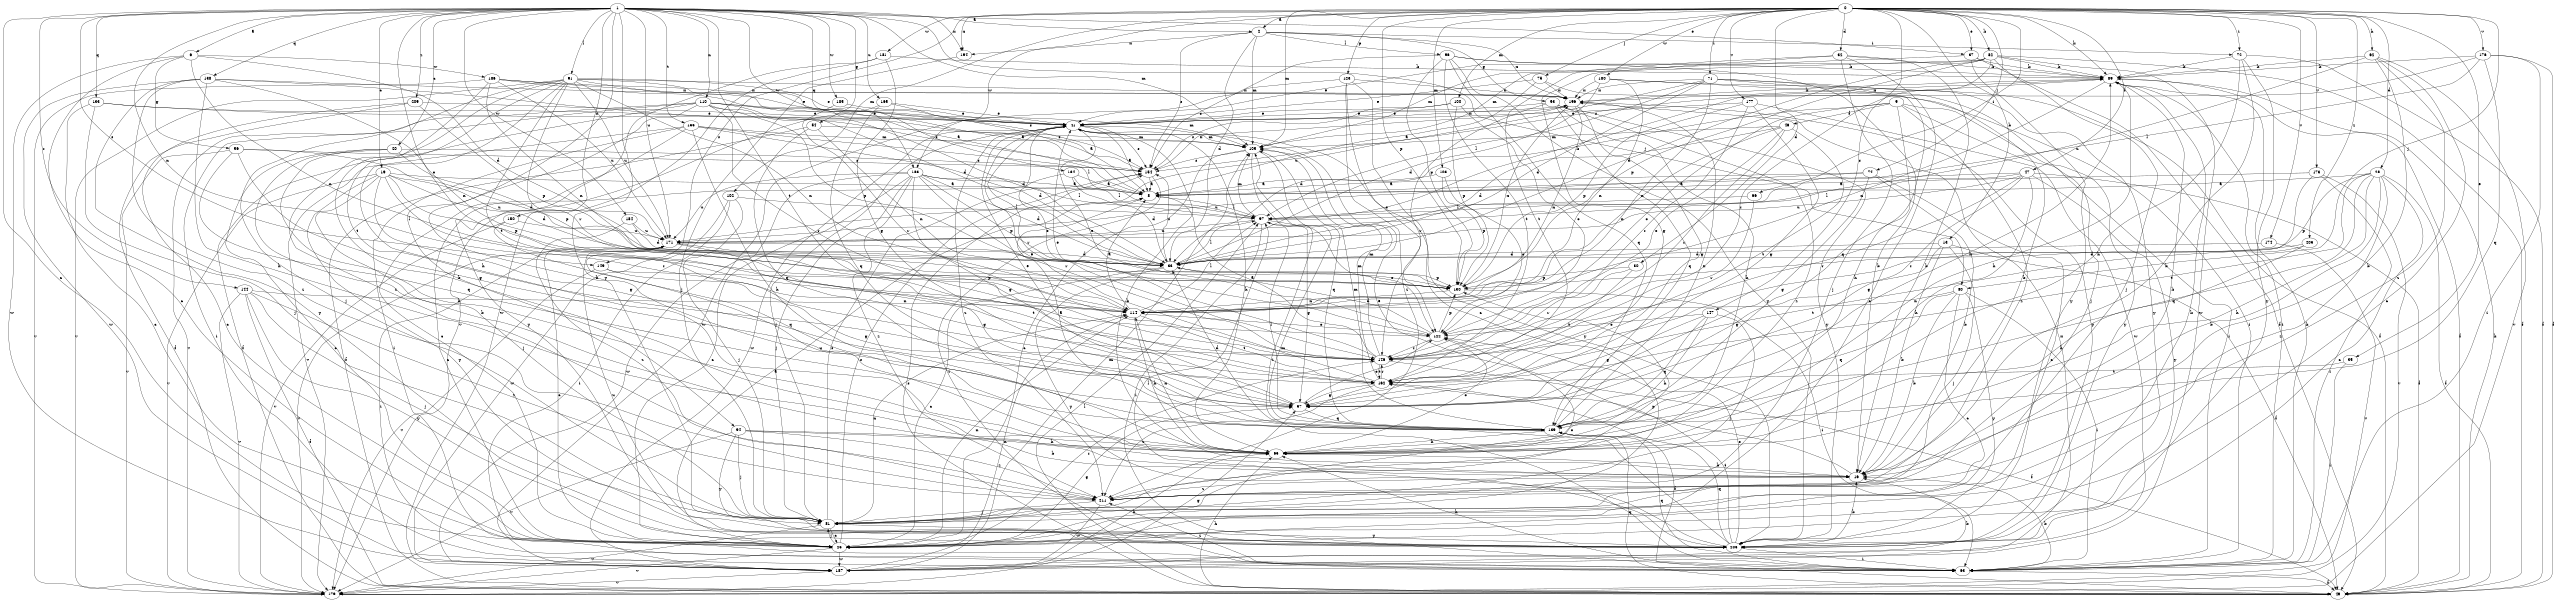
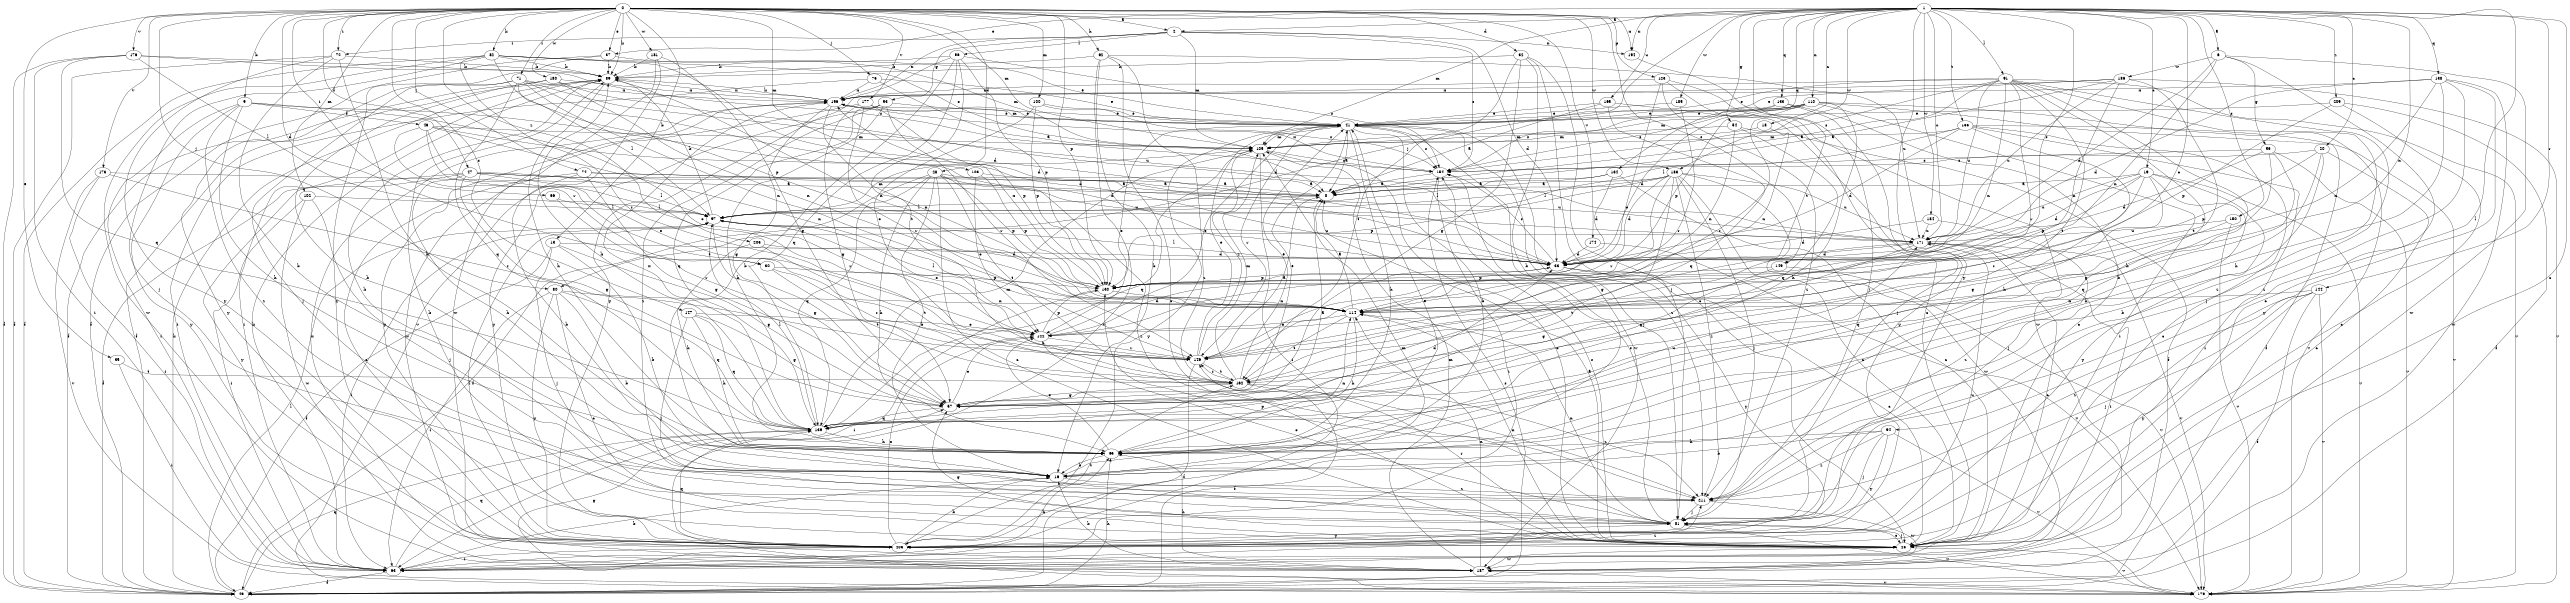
none -> (404, 10)
(1495, 102) -> (959, 102)
(1470, 114) -> (1015, 114)
none -> (1764, 126)
(1371, 254) -> (1239, 254)
(1615, 291) -> (561, 191)
